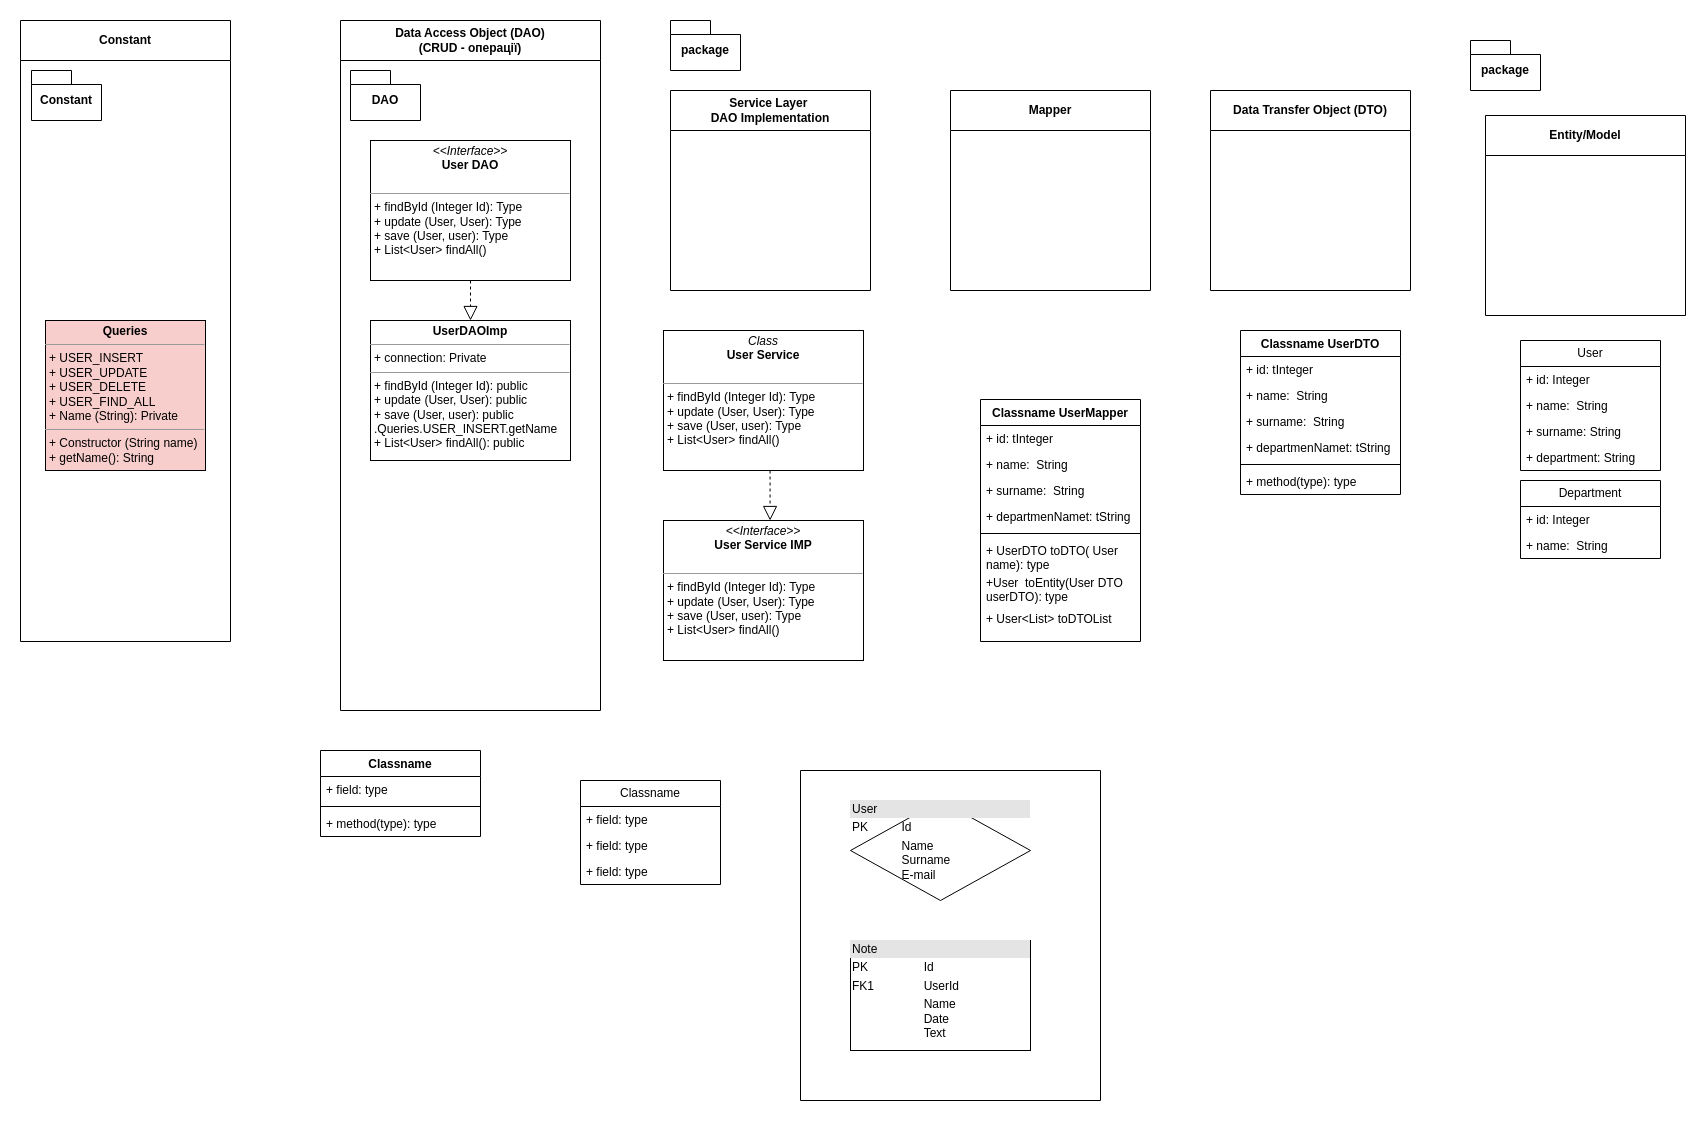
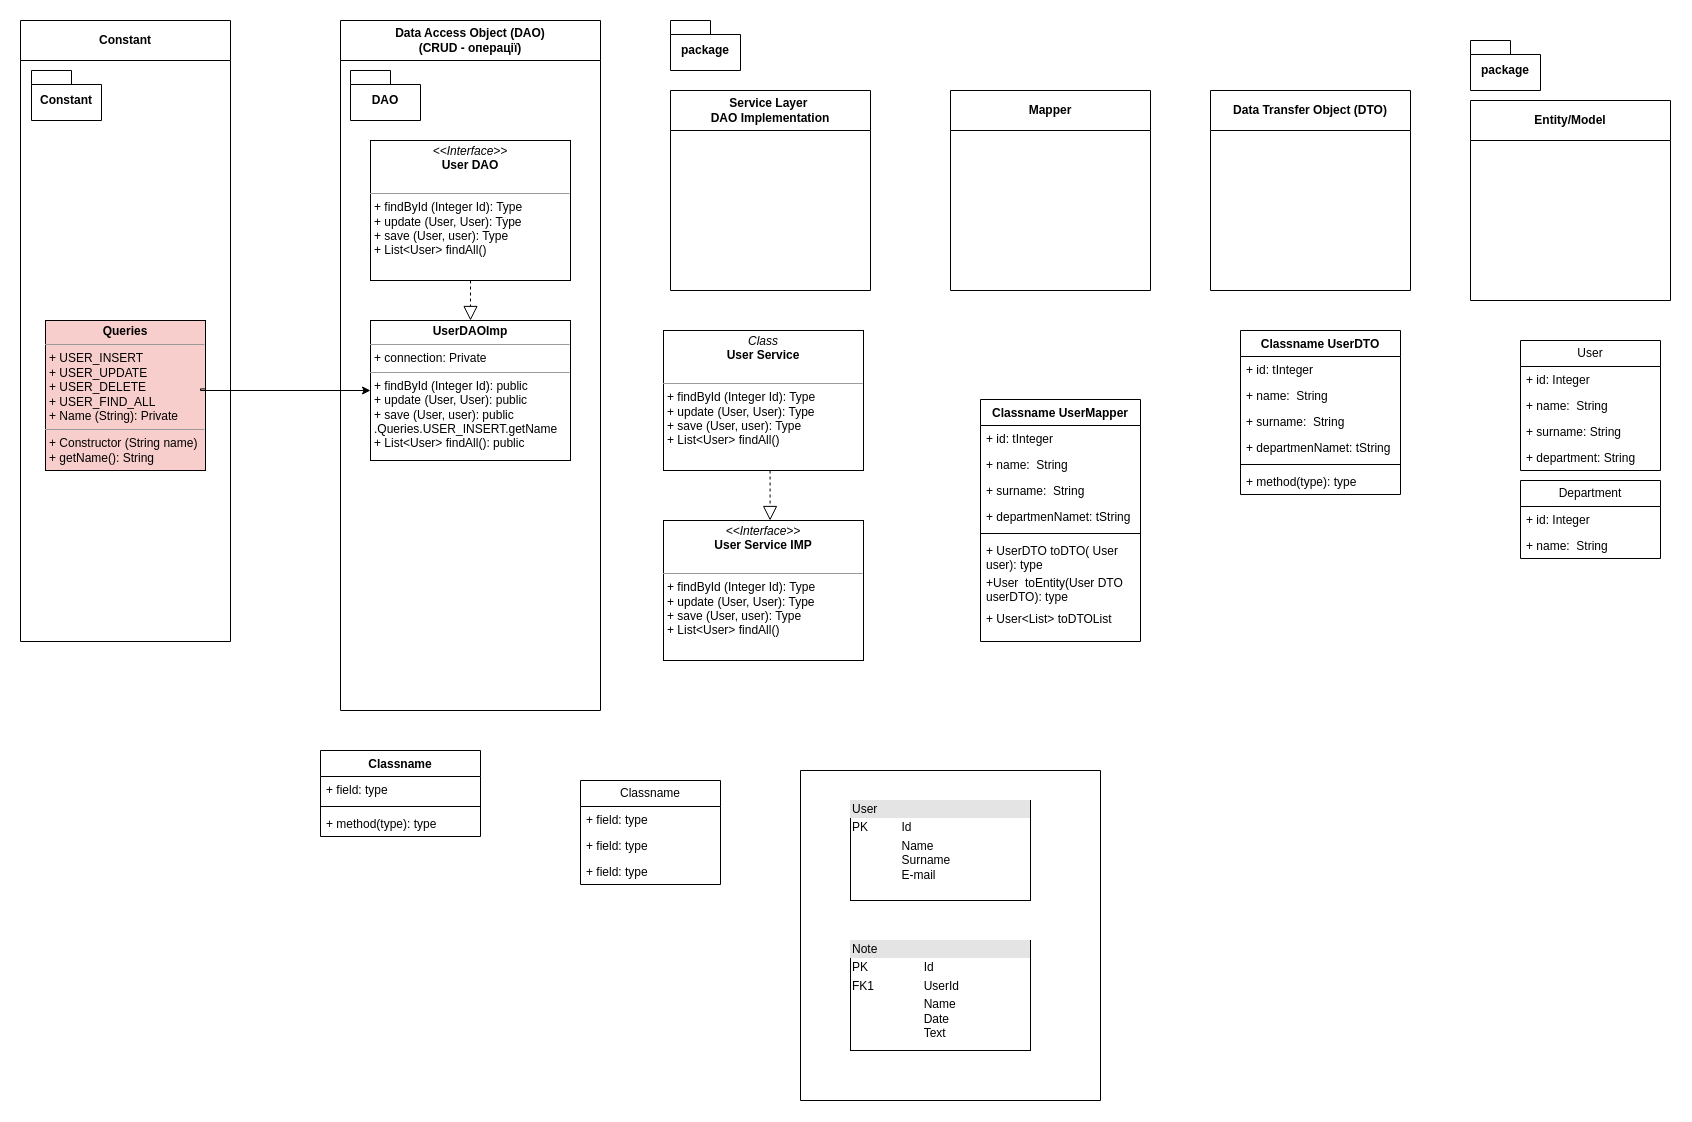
(1586, 216) -> (1571, 201)
none -> (279, 391)
(1062, 559) -> (1062, 559)
(941, 851) -> (941, 851)
